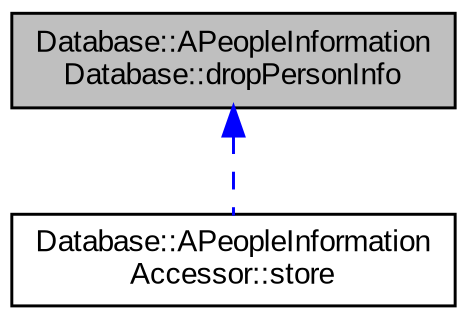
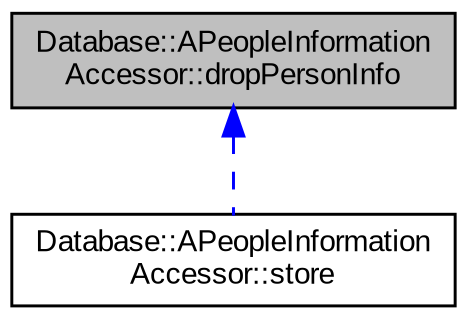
(233, 61) -> (233, 61)
